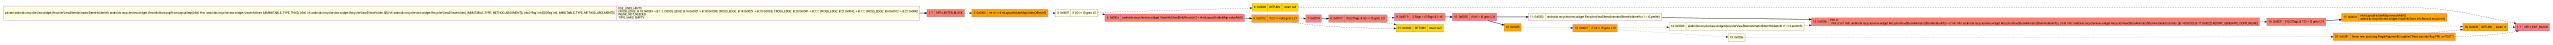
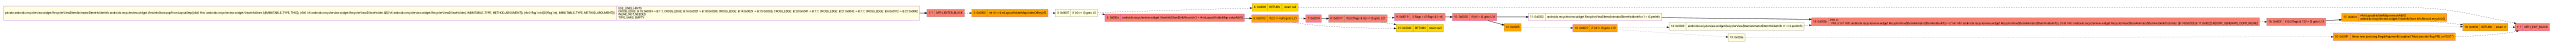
(2445, 31) -> (2446, 23)
